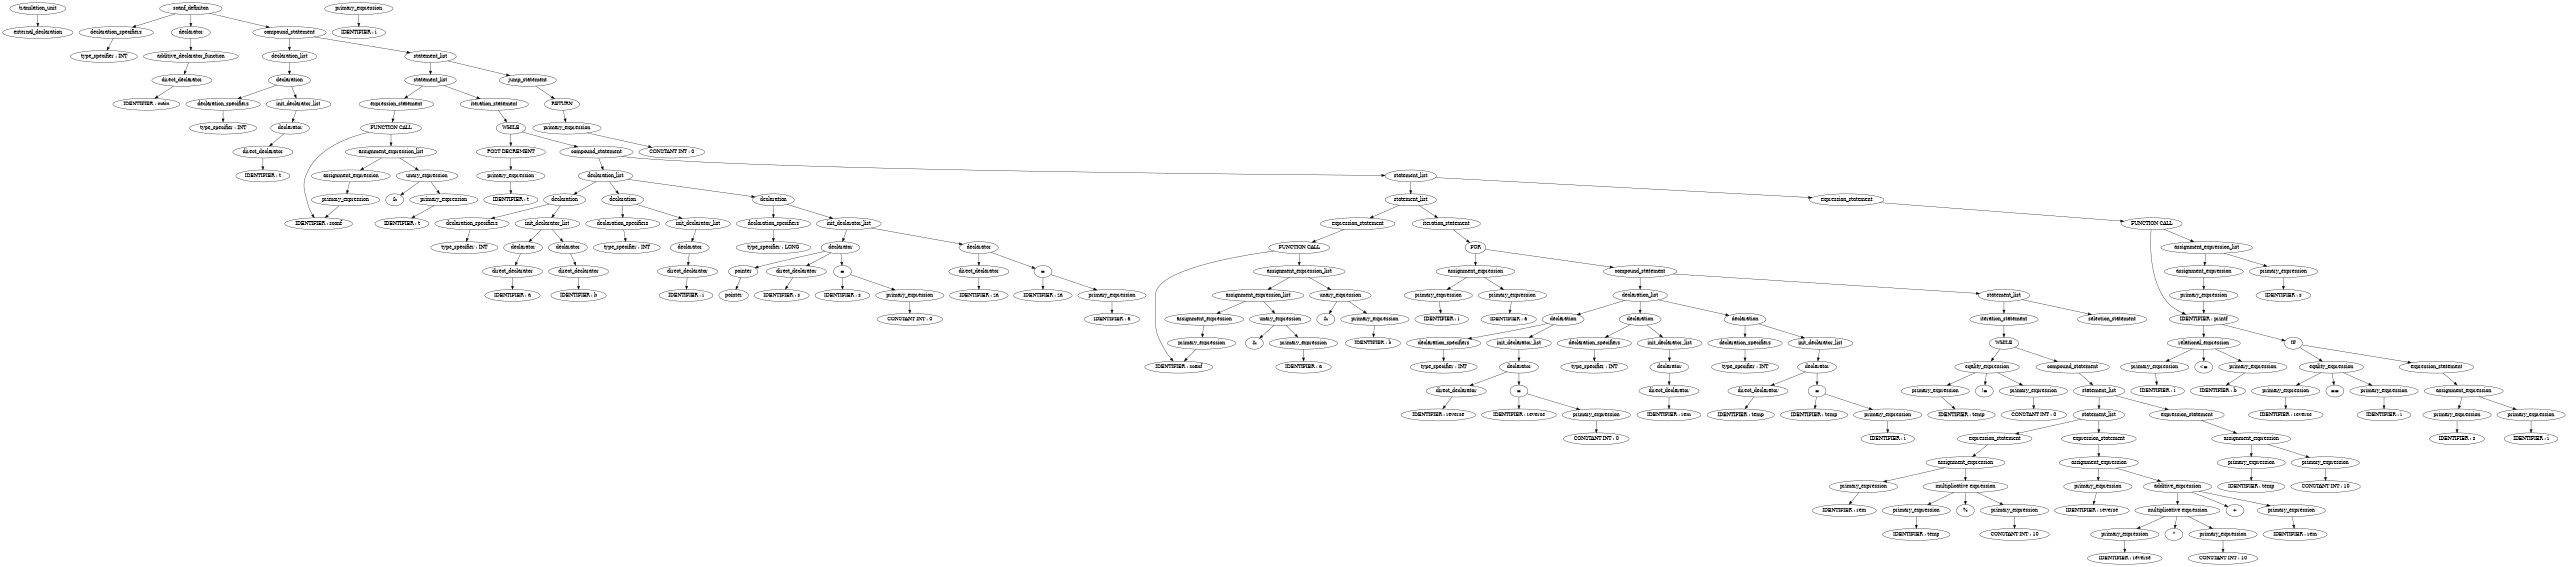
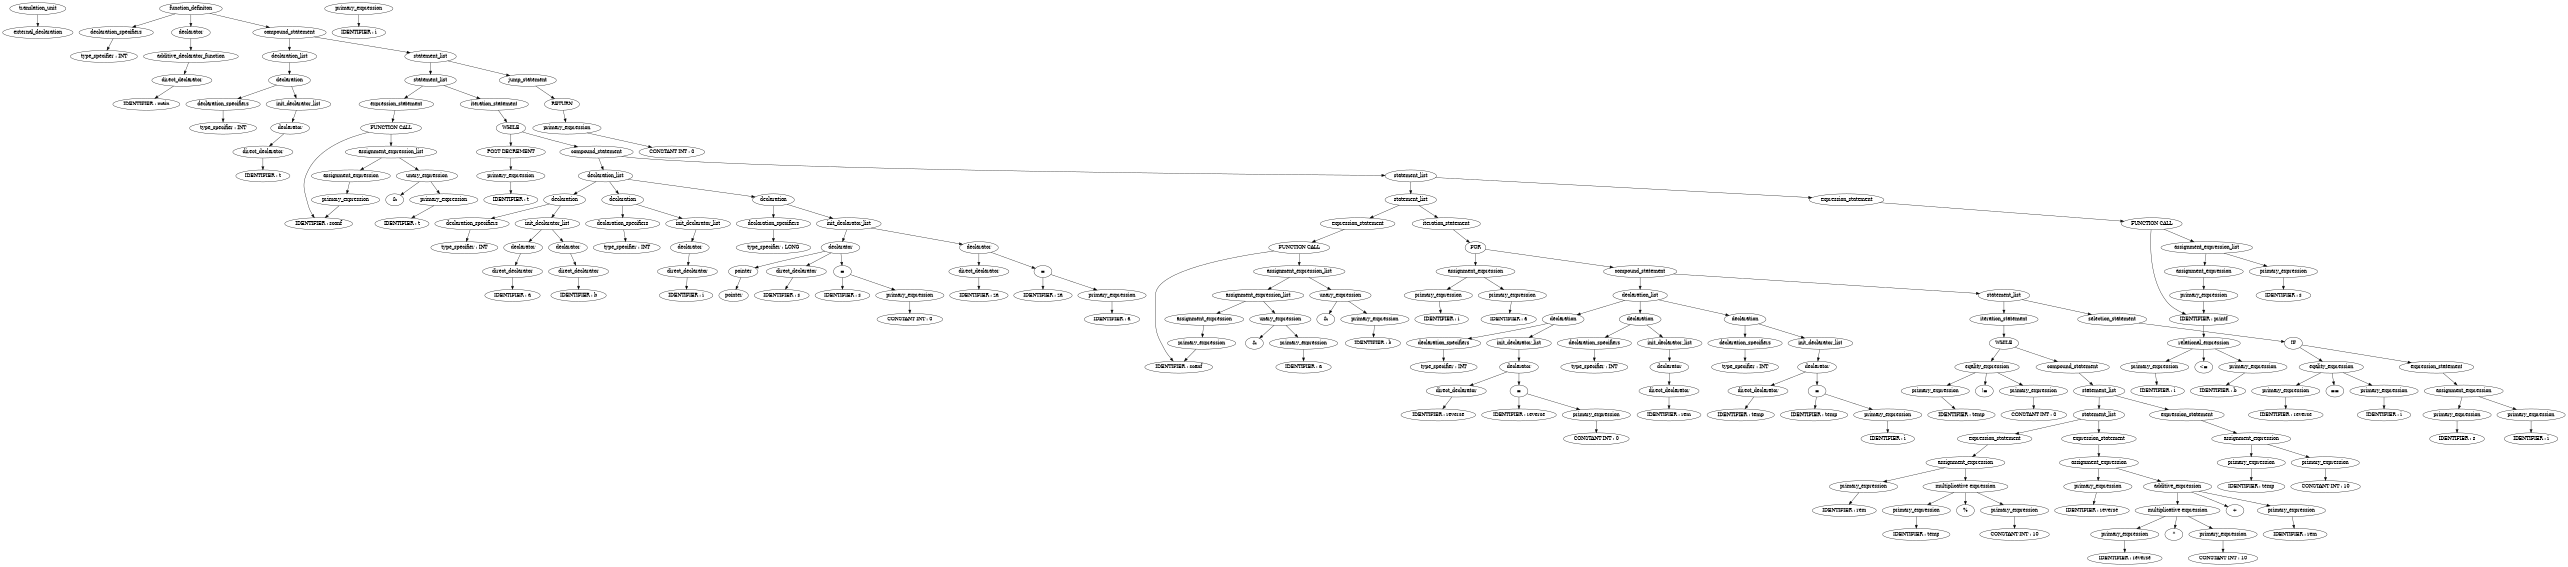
(191, 9) -> (191, 9)
(2252, 332) -> (2210, 332)
